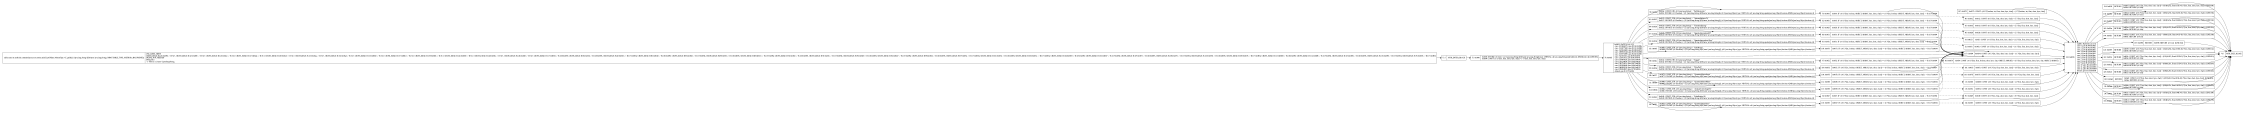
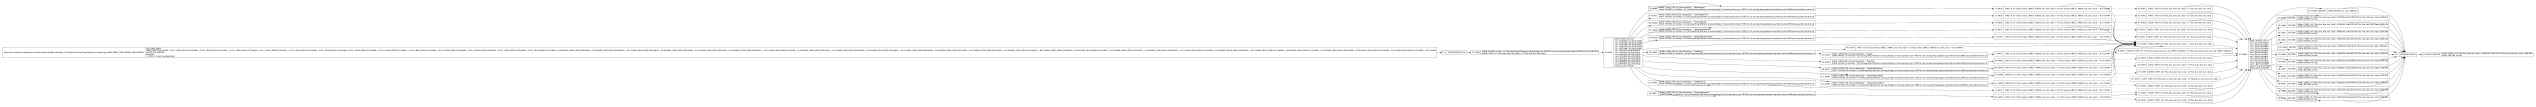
(2214, 10) -> (2418, 55)
(1645, 58) -> (1818, 54)
(2087, 69) -> (2260, 66)
